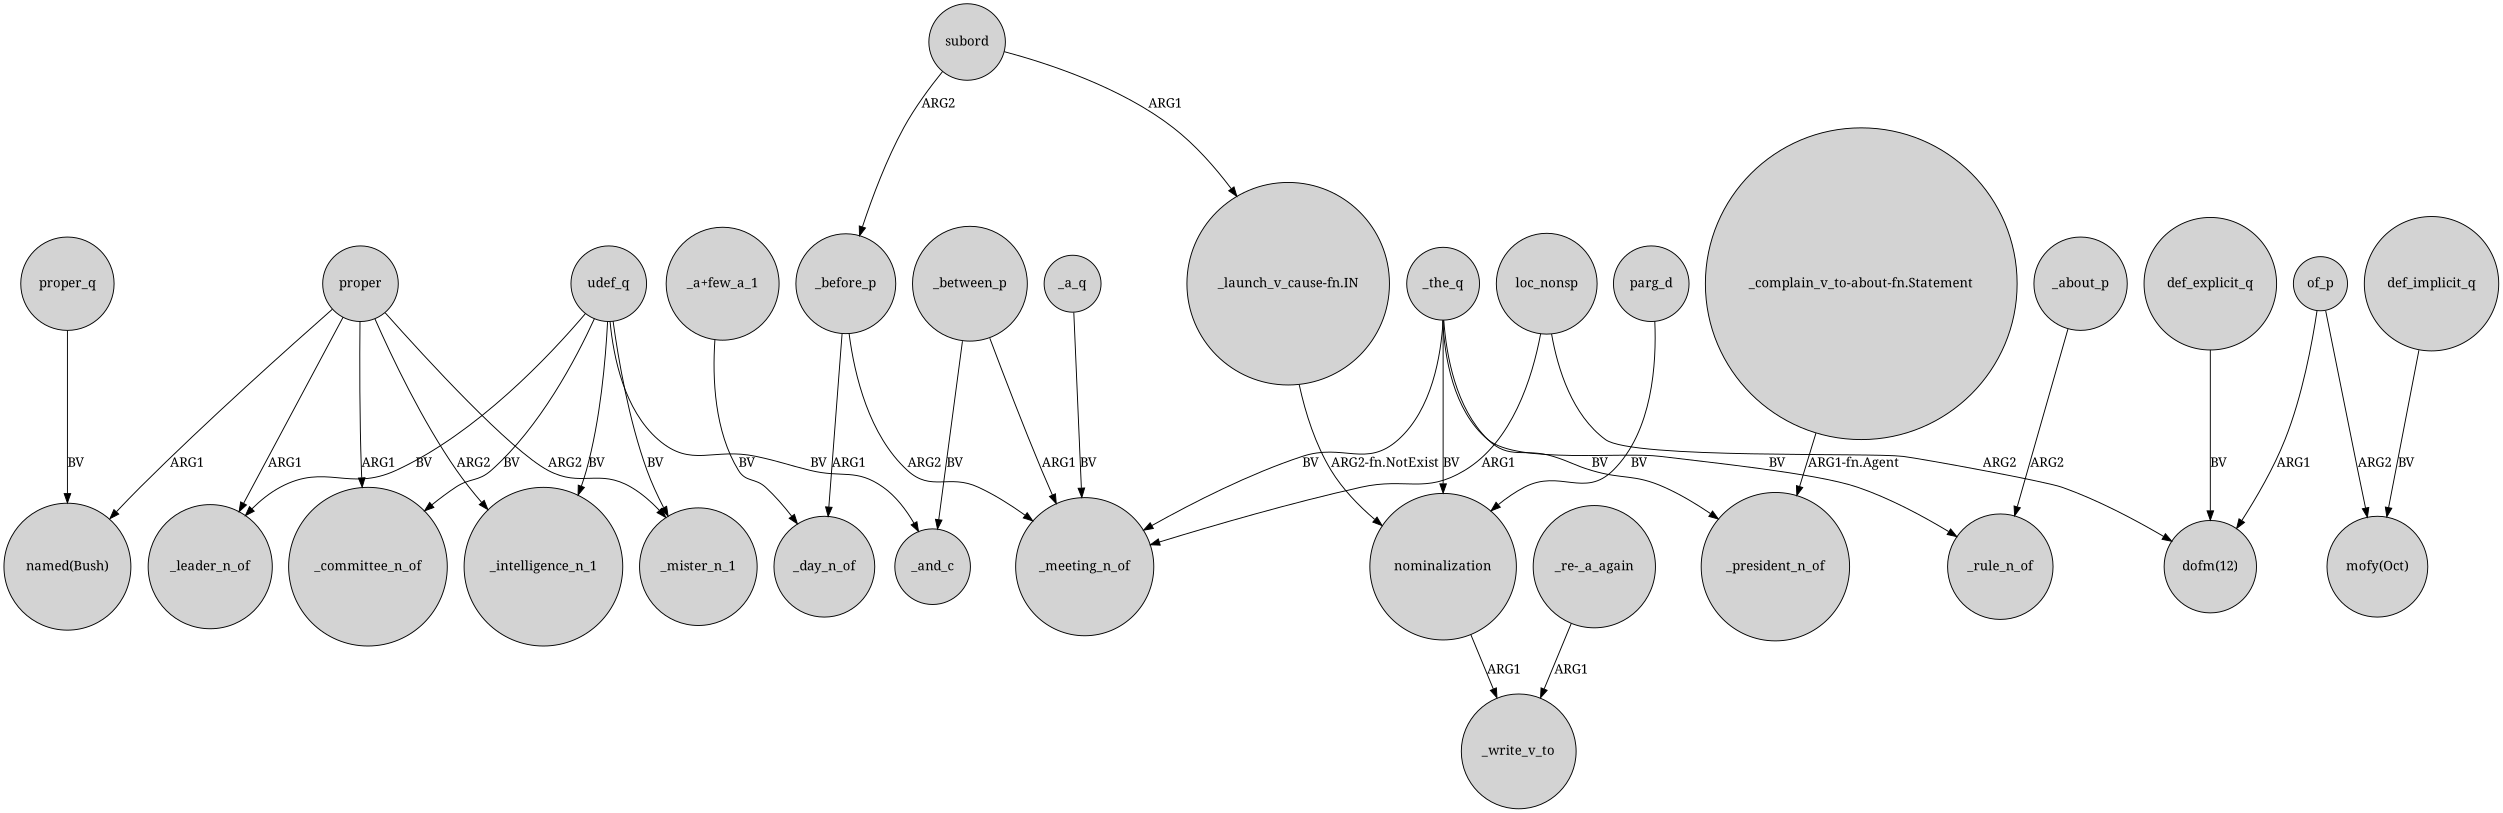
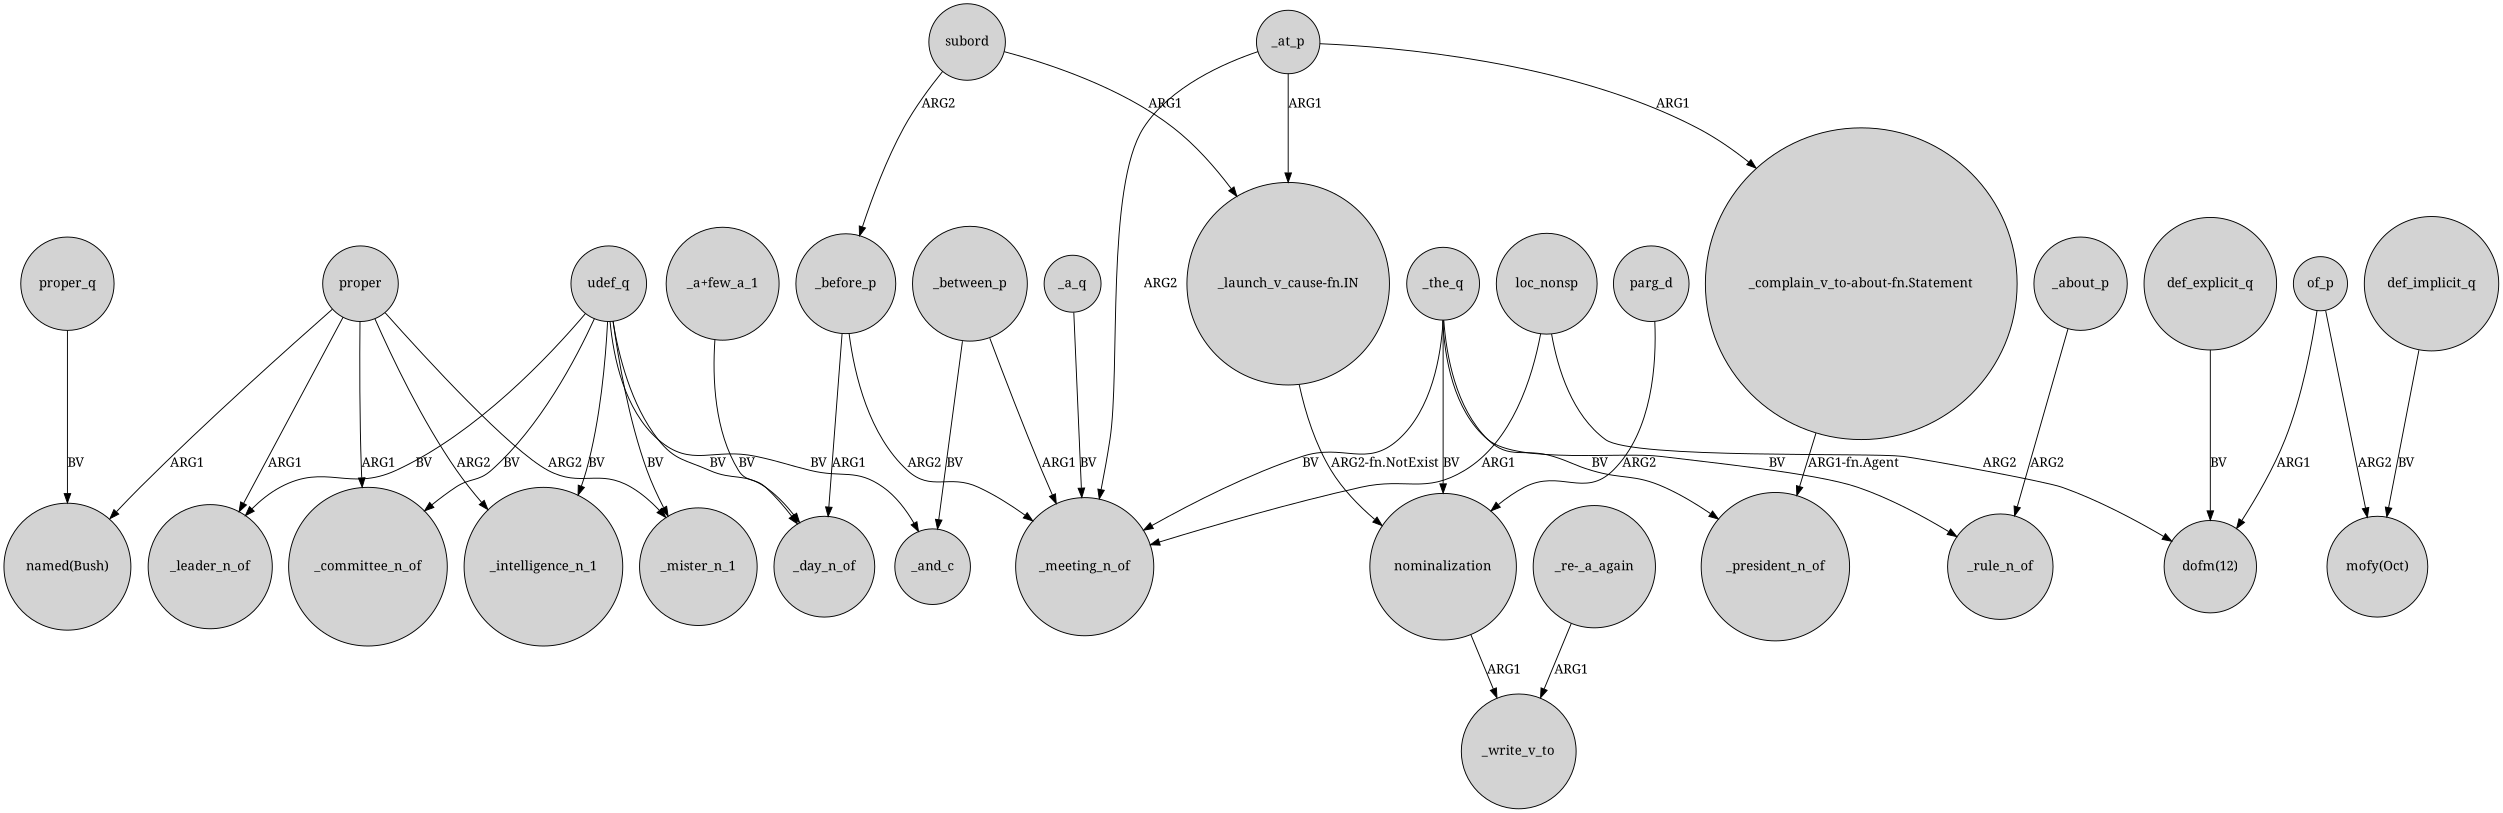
none -> (1288, 42)
none -> (681, 459)
(1640, 463) -> (1640, 463)
